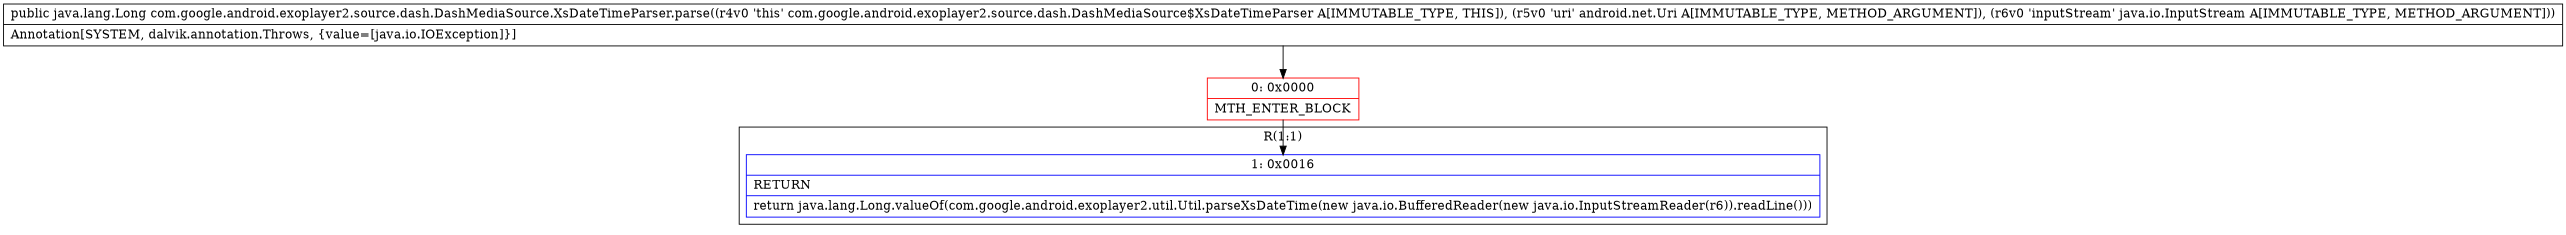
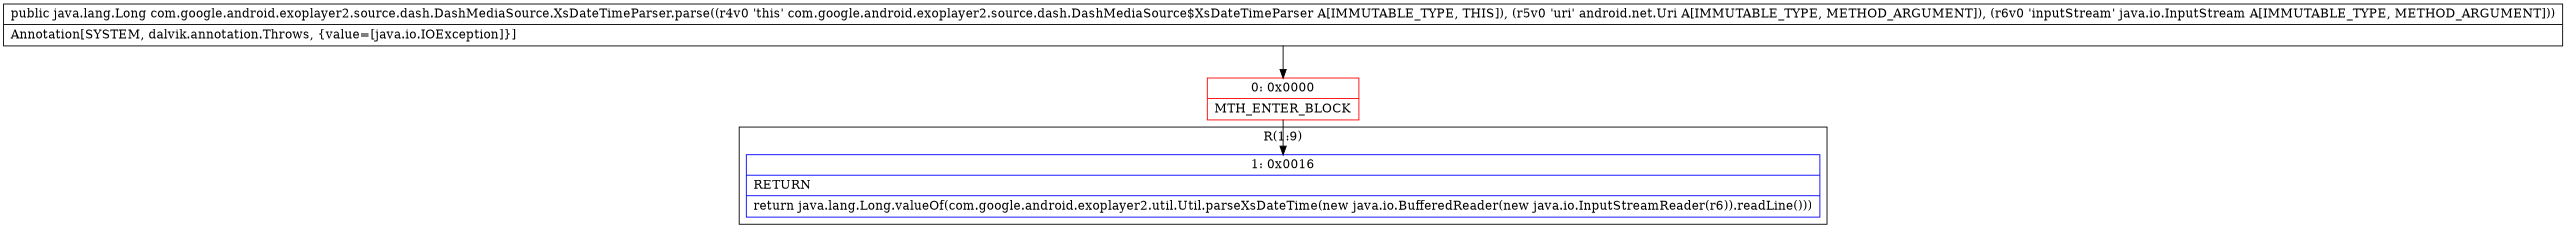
(1283, 137) -> (1283, 137)
